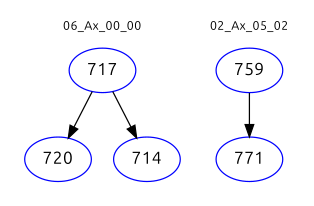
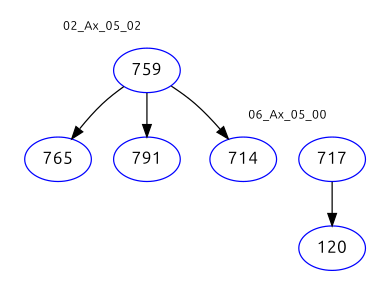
(102, 27) -> (288, 115)
(122, 109) -> (208, 116)
none -> (58, 159)
(58, 159) -> (332, 248)
(249, 159) -> (147, 159)
